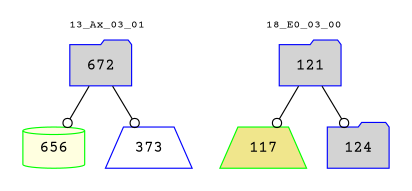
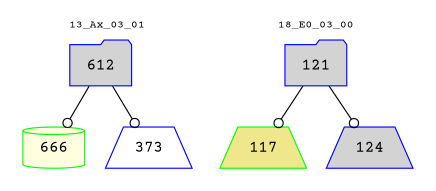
(101, 65) -> (101, 65)
(54, 148) -> (54, 148)
(358, 148) -> (370, 148)
